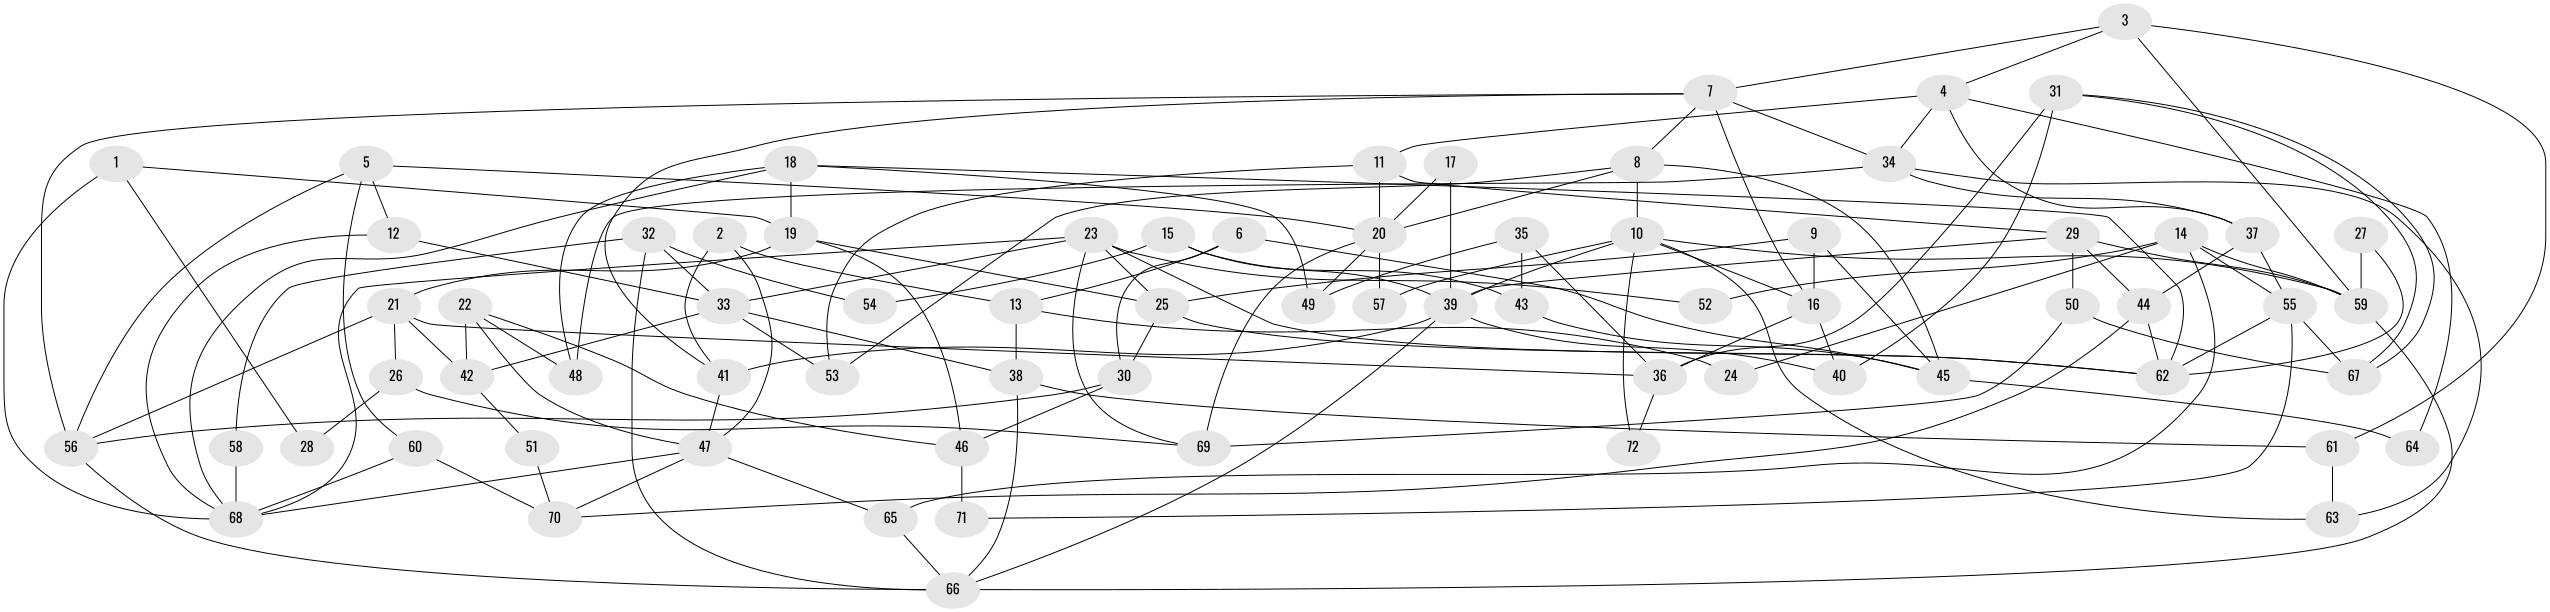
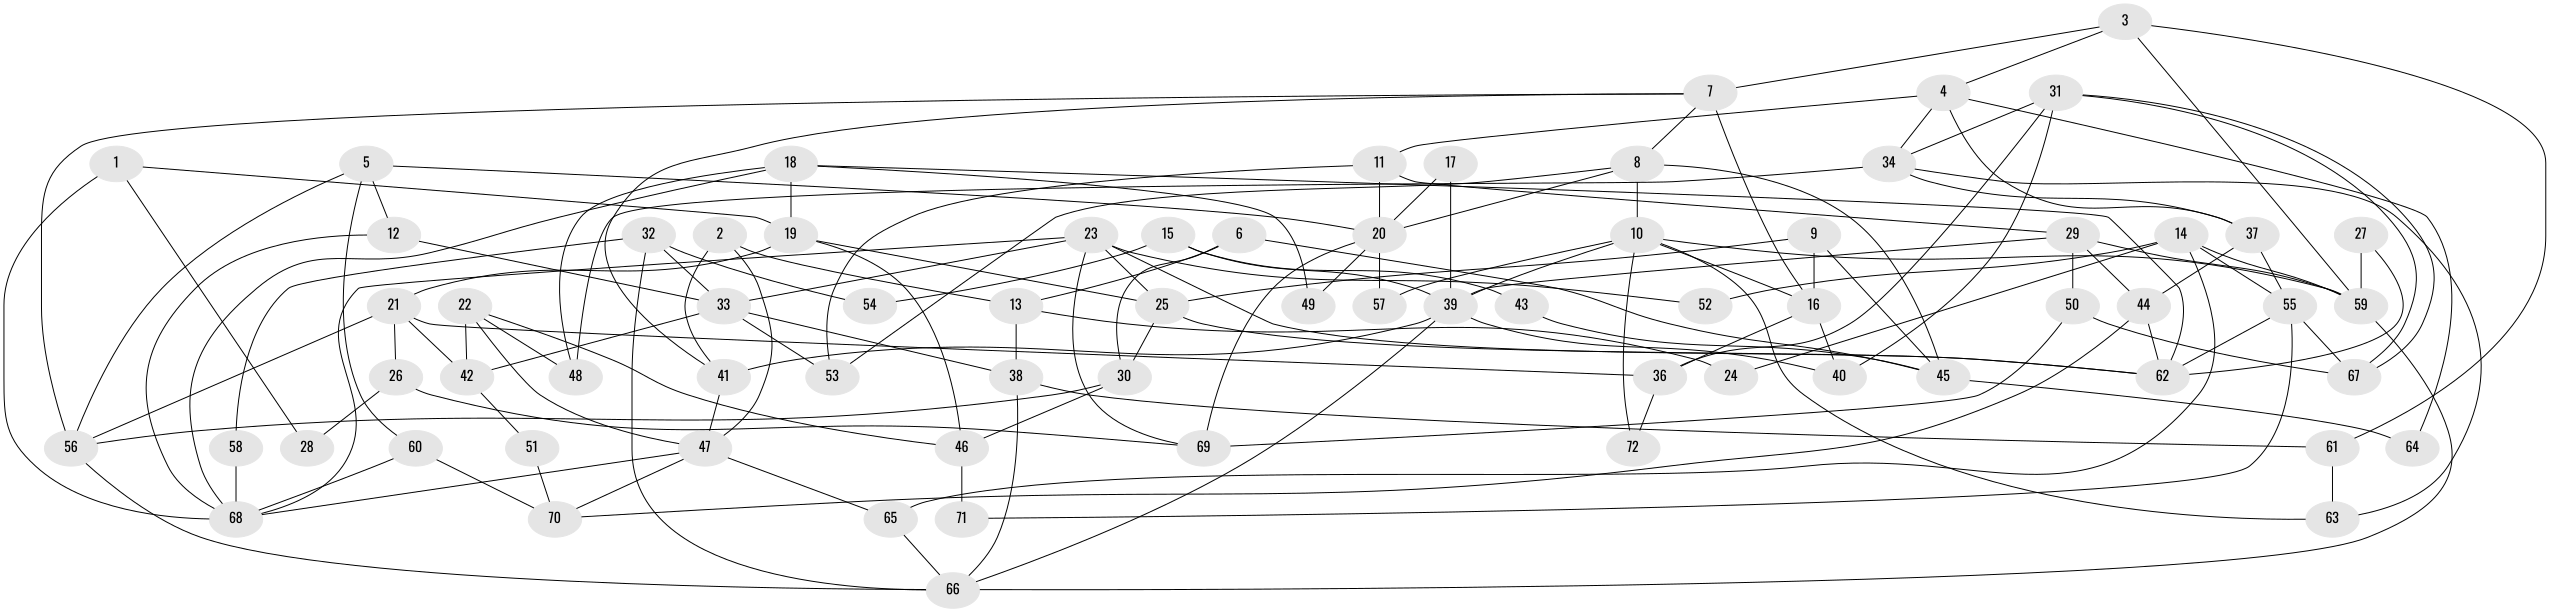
(1800, 128) -> (1972, 128)
(1522, 235) -> none
